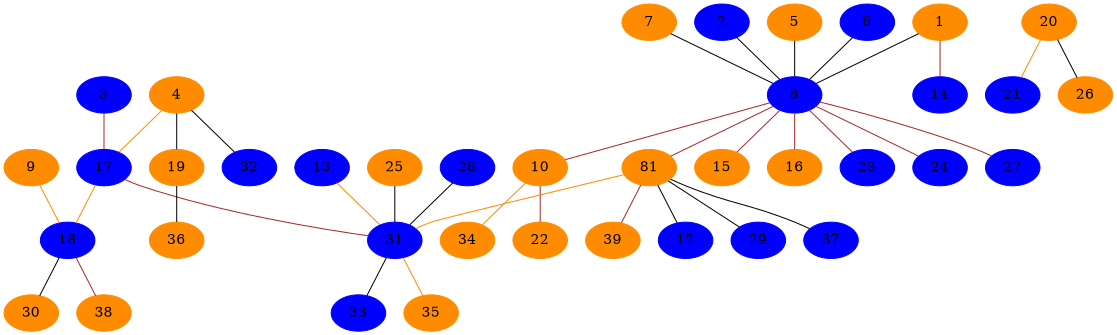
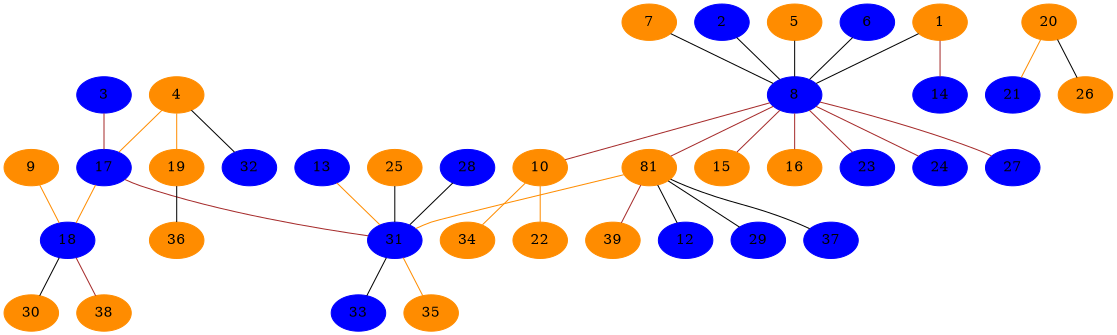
(177, 131) -> (177, 131)
(540, 204) -> (540, 204)
